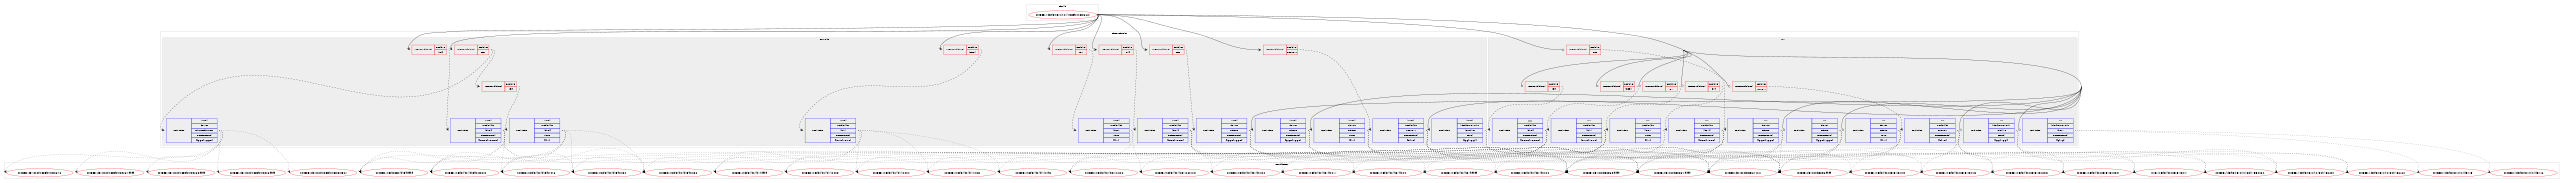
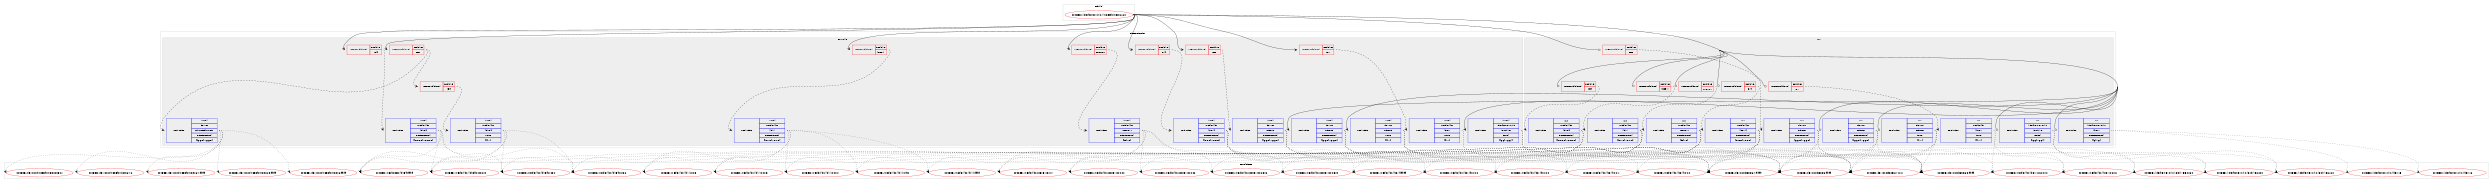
(536, 173) -> none
(2169, 173) -> (1033, 173)
